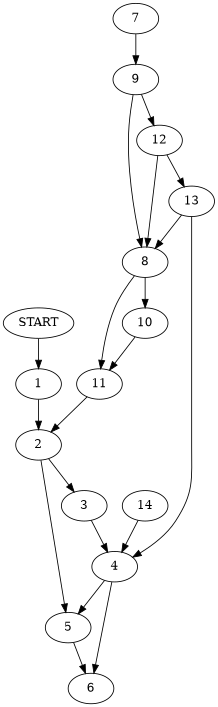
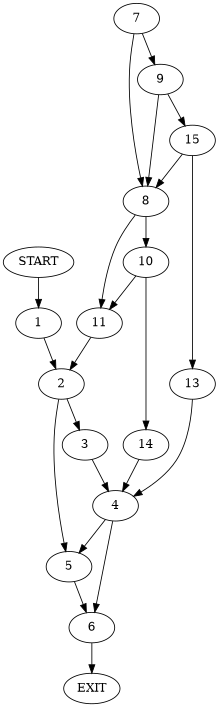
(160, 140) -> (193, 140)
(171, 228) -> (130, 106)
none -> (146, 349)
none -> (92, 689)
